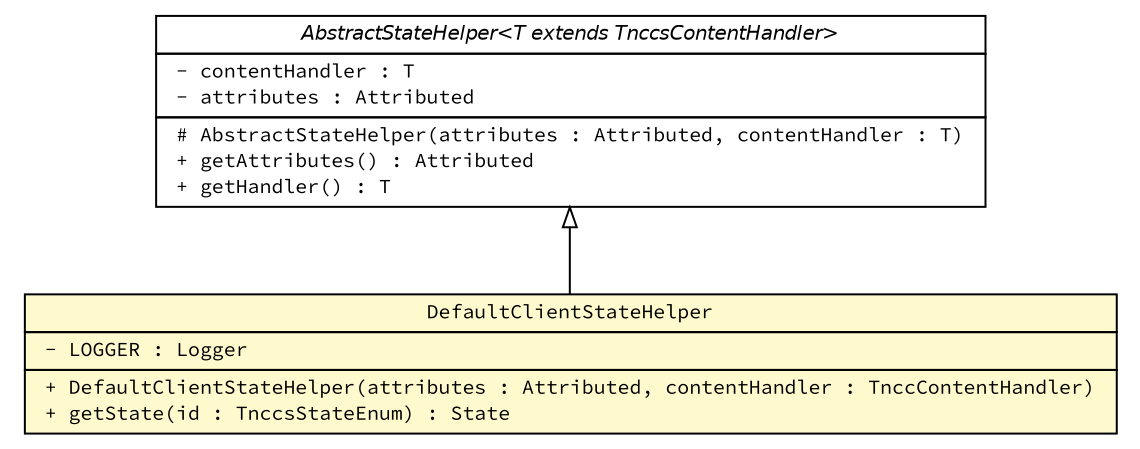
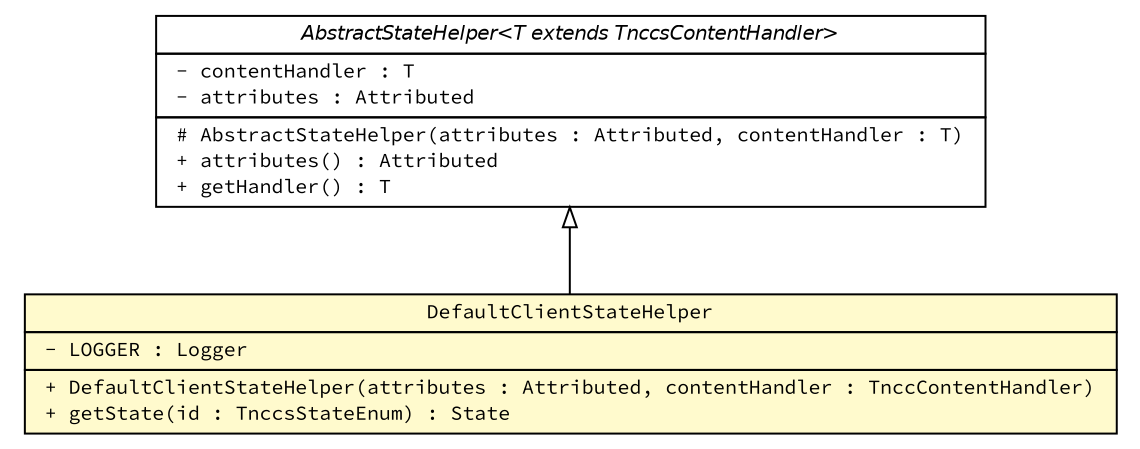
(356, 161) -> (338, 161)
